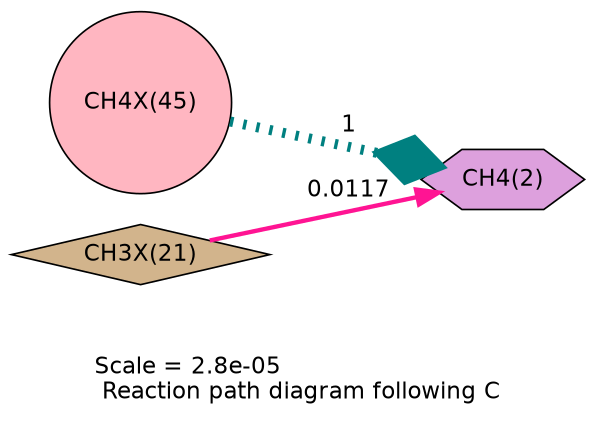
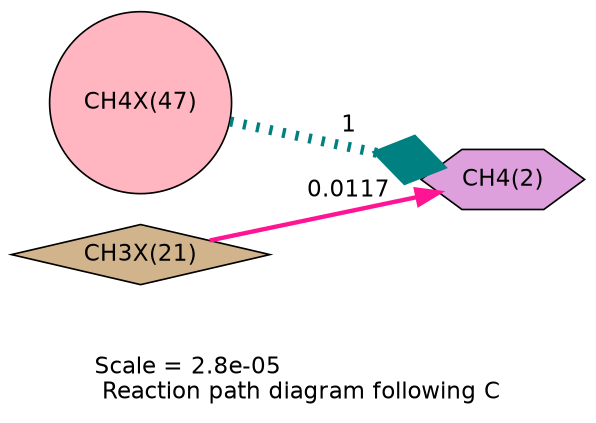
(141, 103) -> (141, 103)
